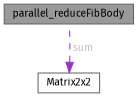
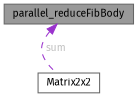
(70, 43) -> (42, 54)
